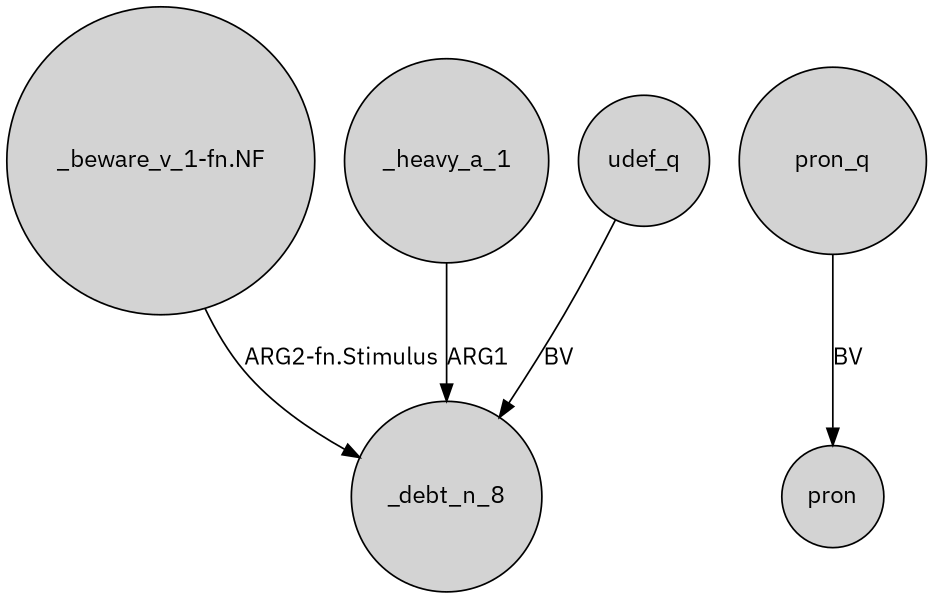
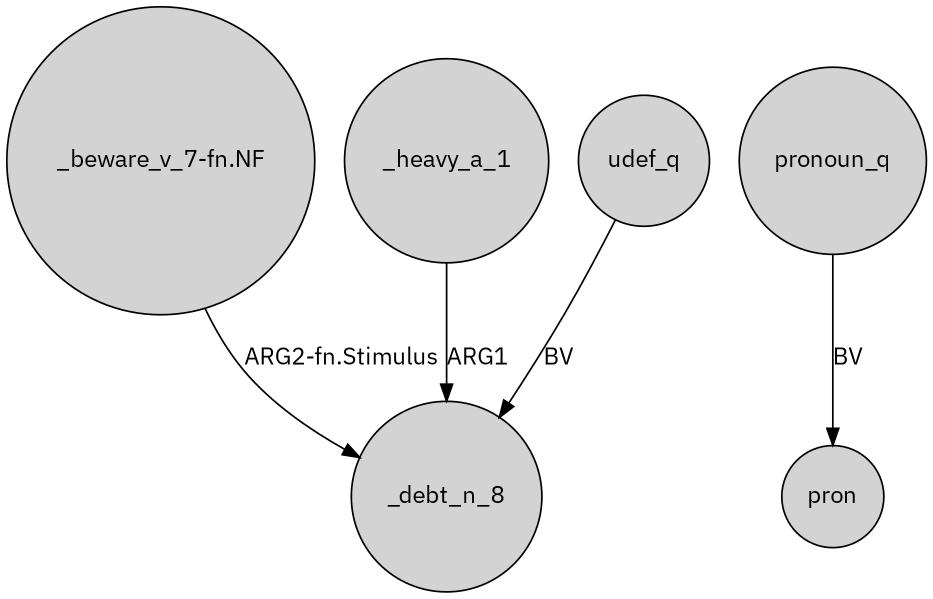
(161, 161) -> (161, 161)
(833, 161) -> (833, 161)
